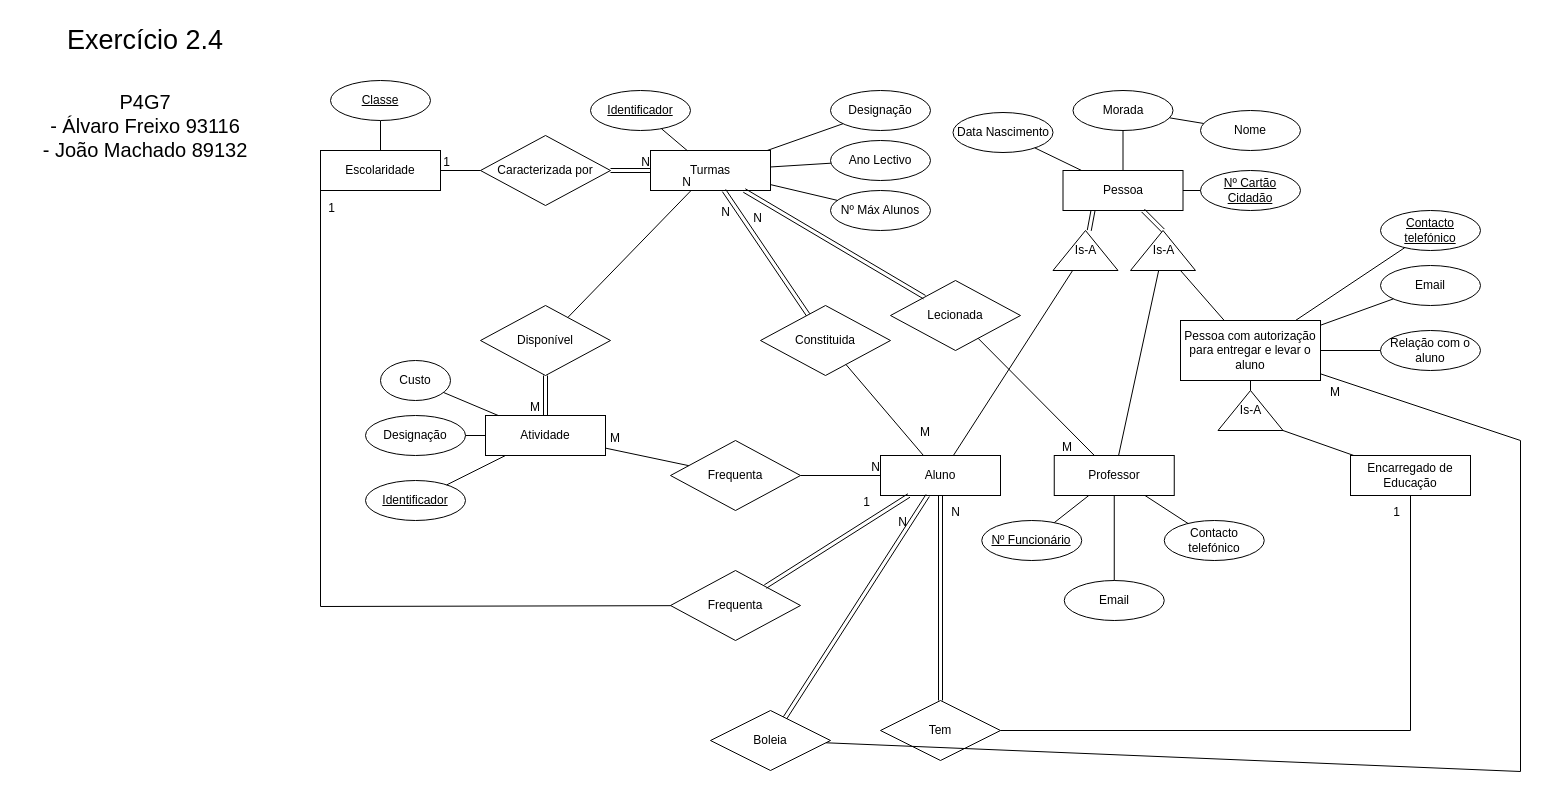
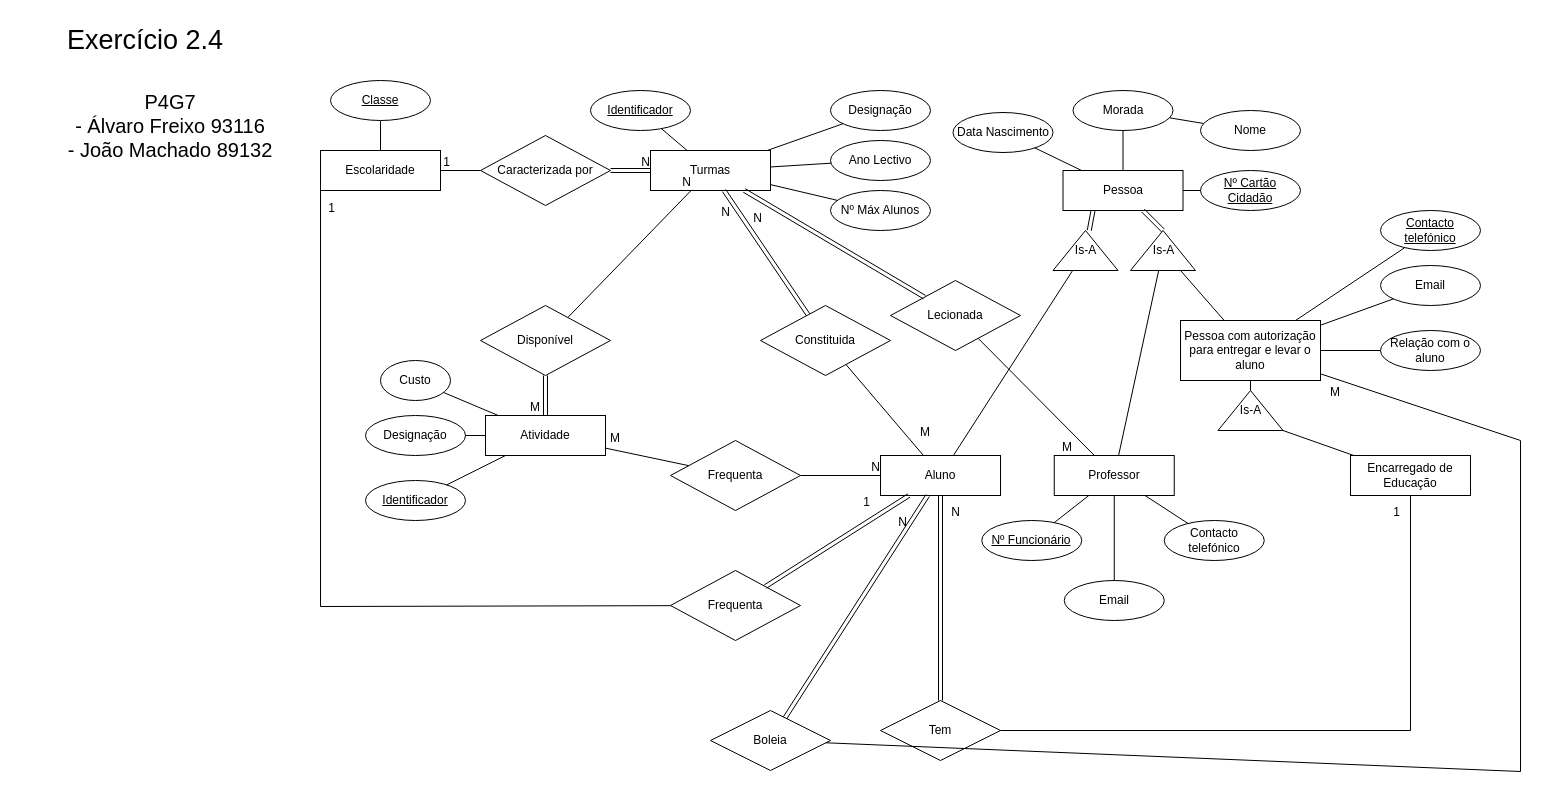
(146, 126) -> (171, 126)
